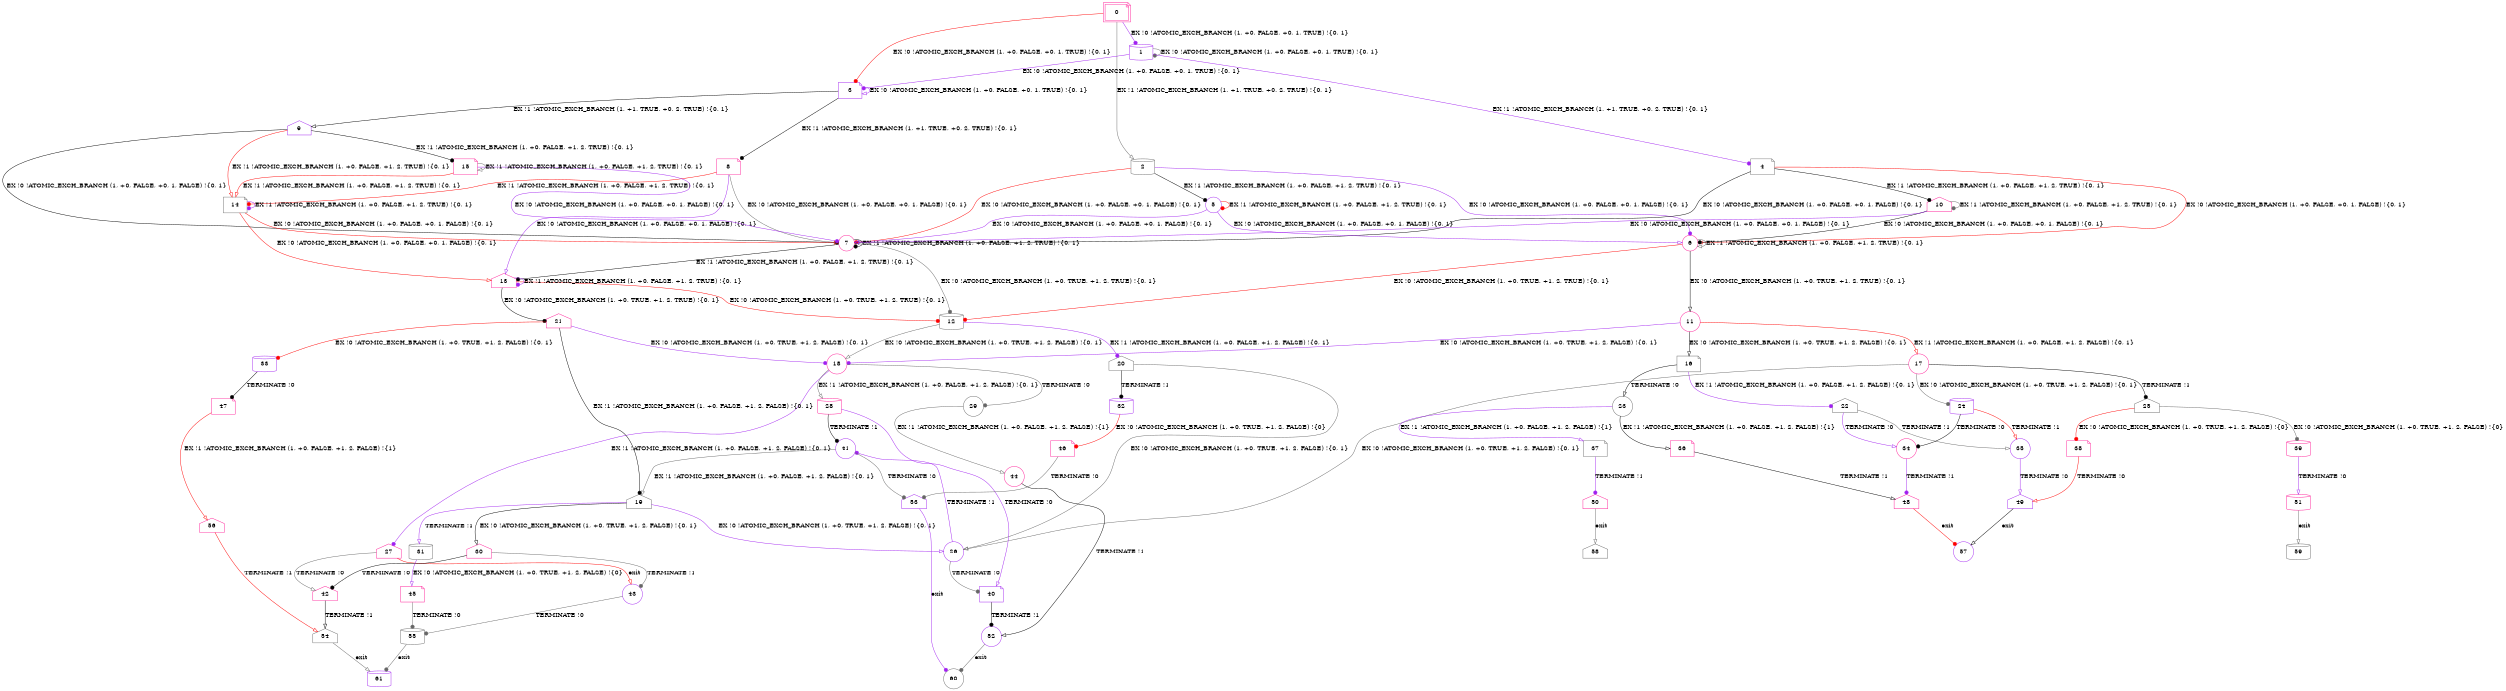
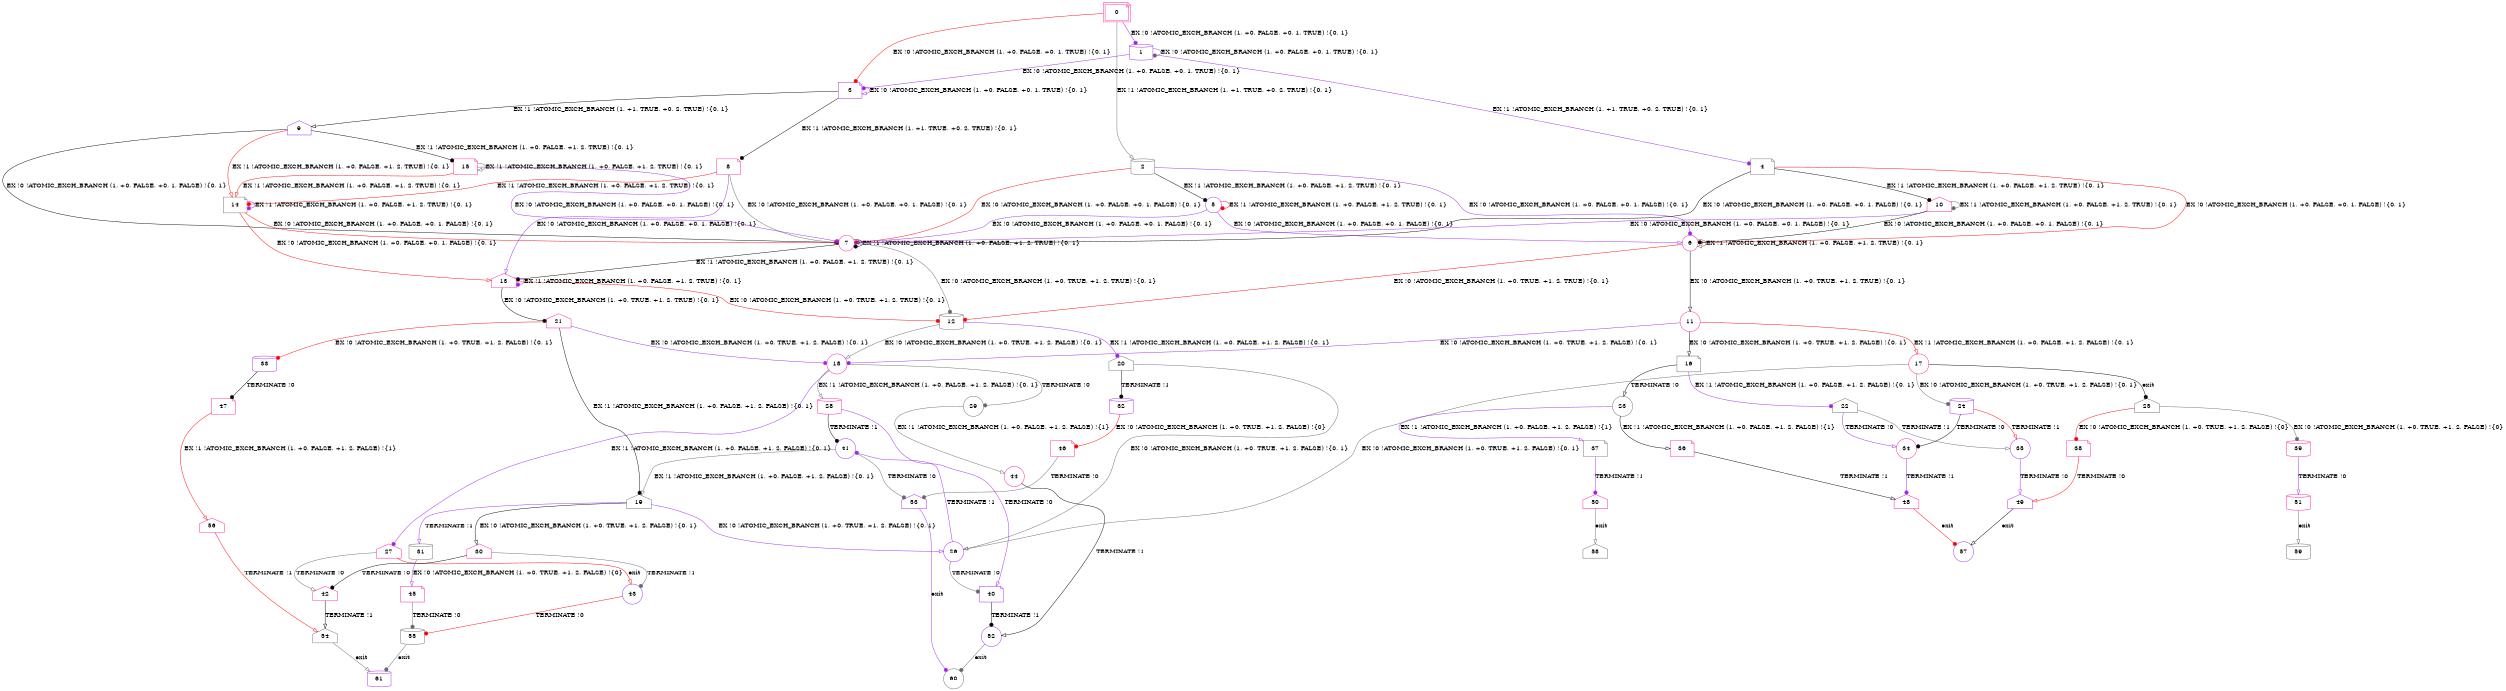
(2166, 385) -> (2148, 385)
(525, 615) -> (525, 615)
